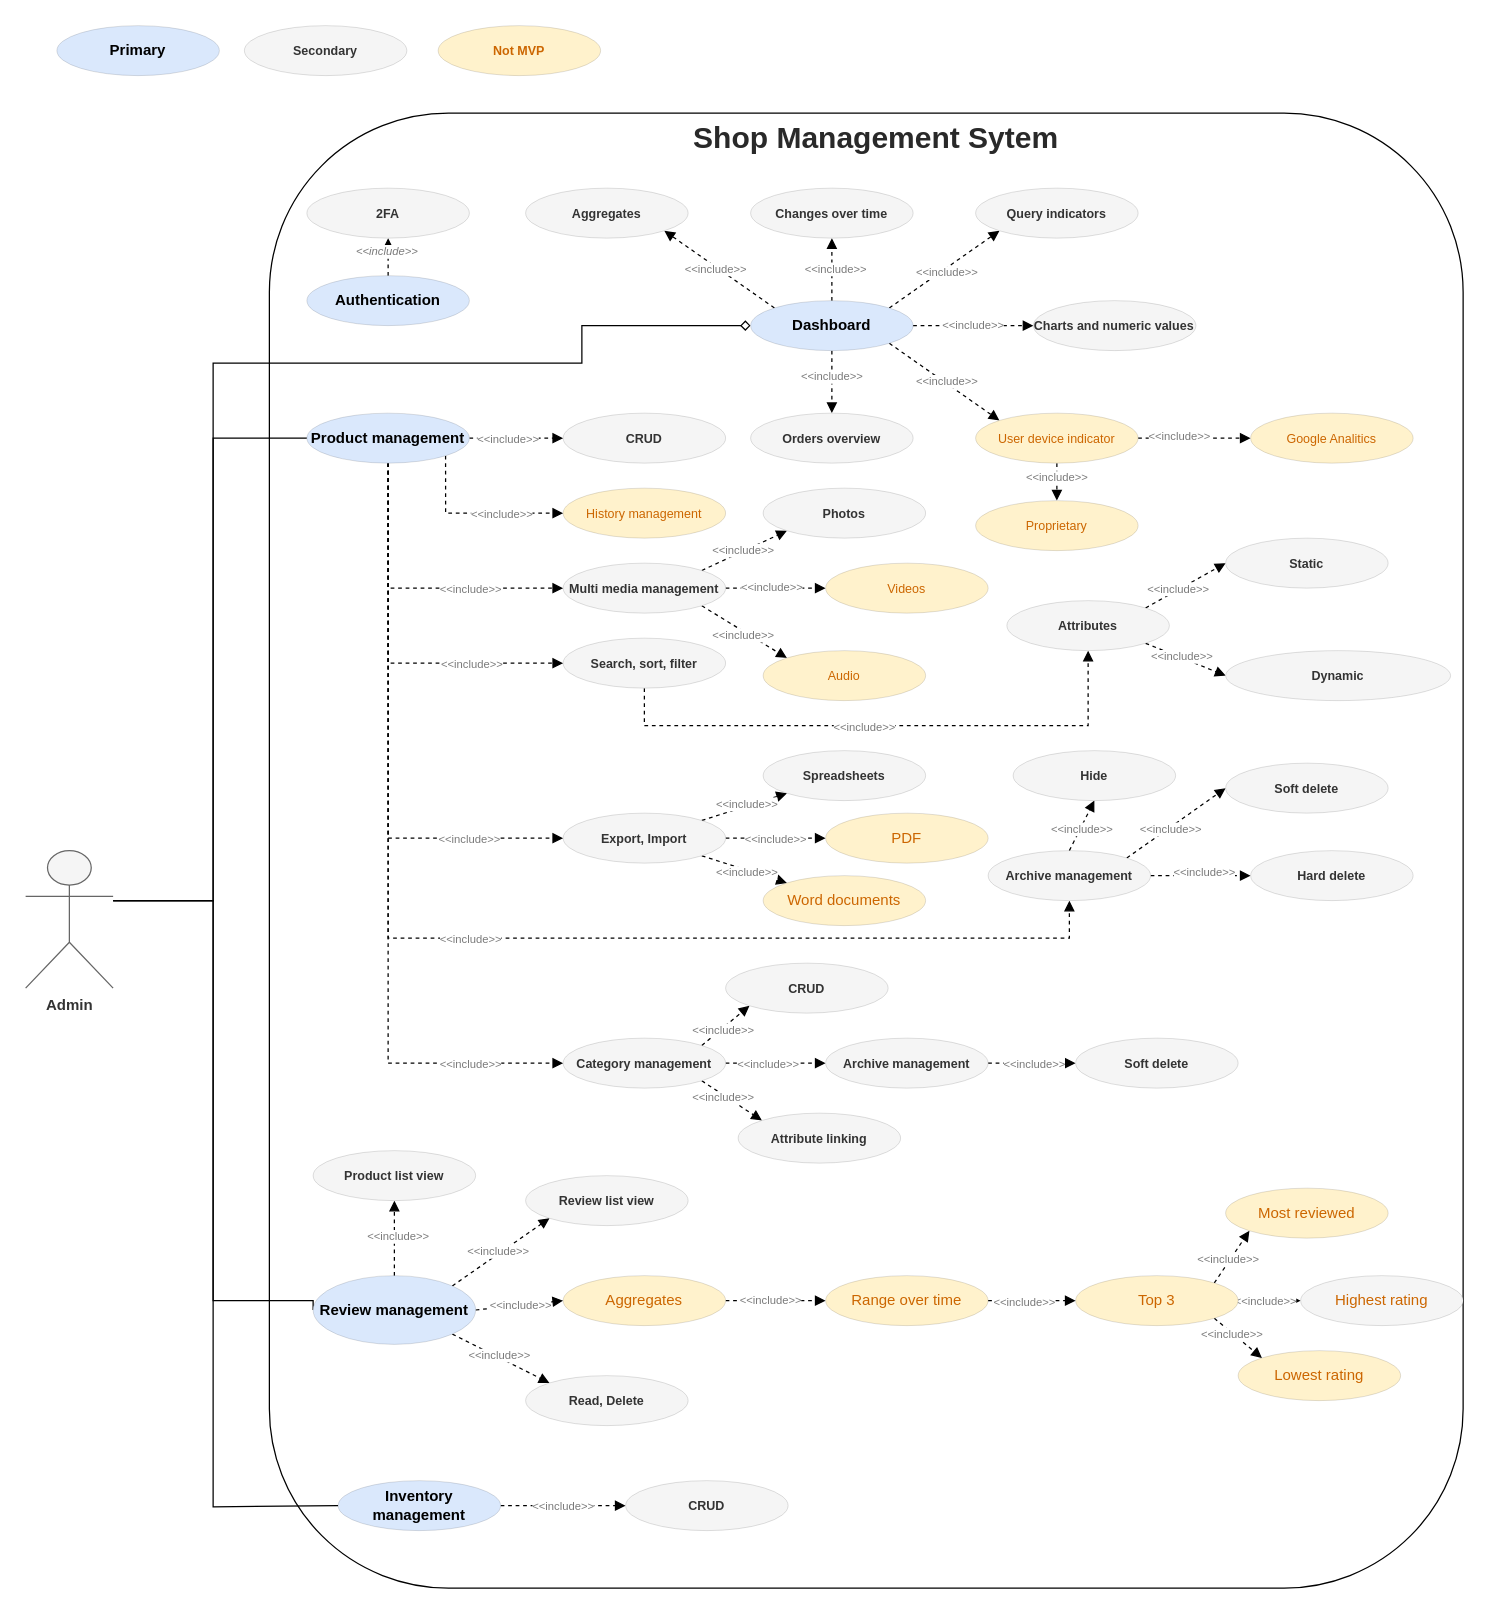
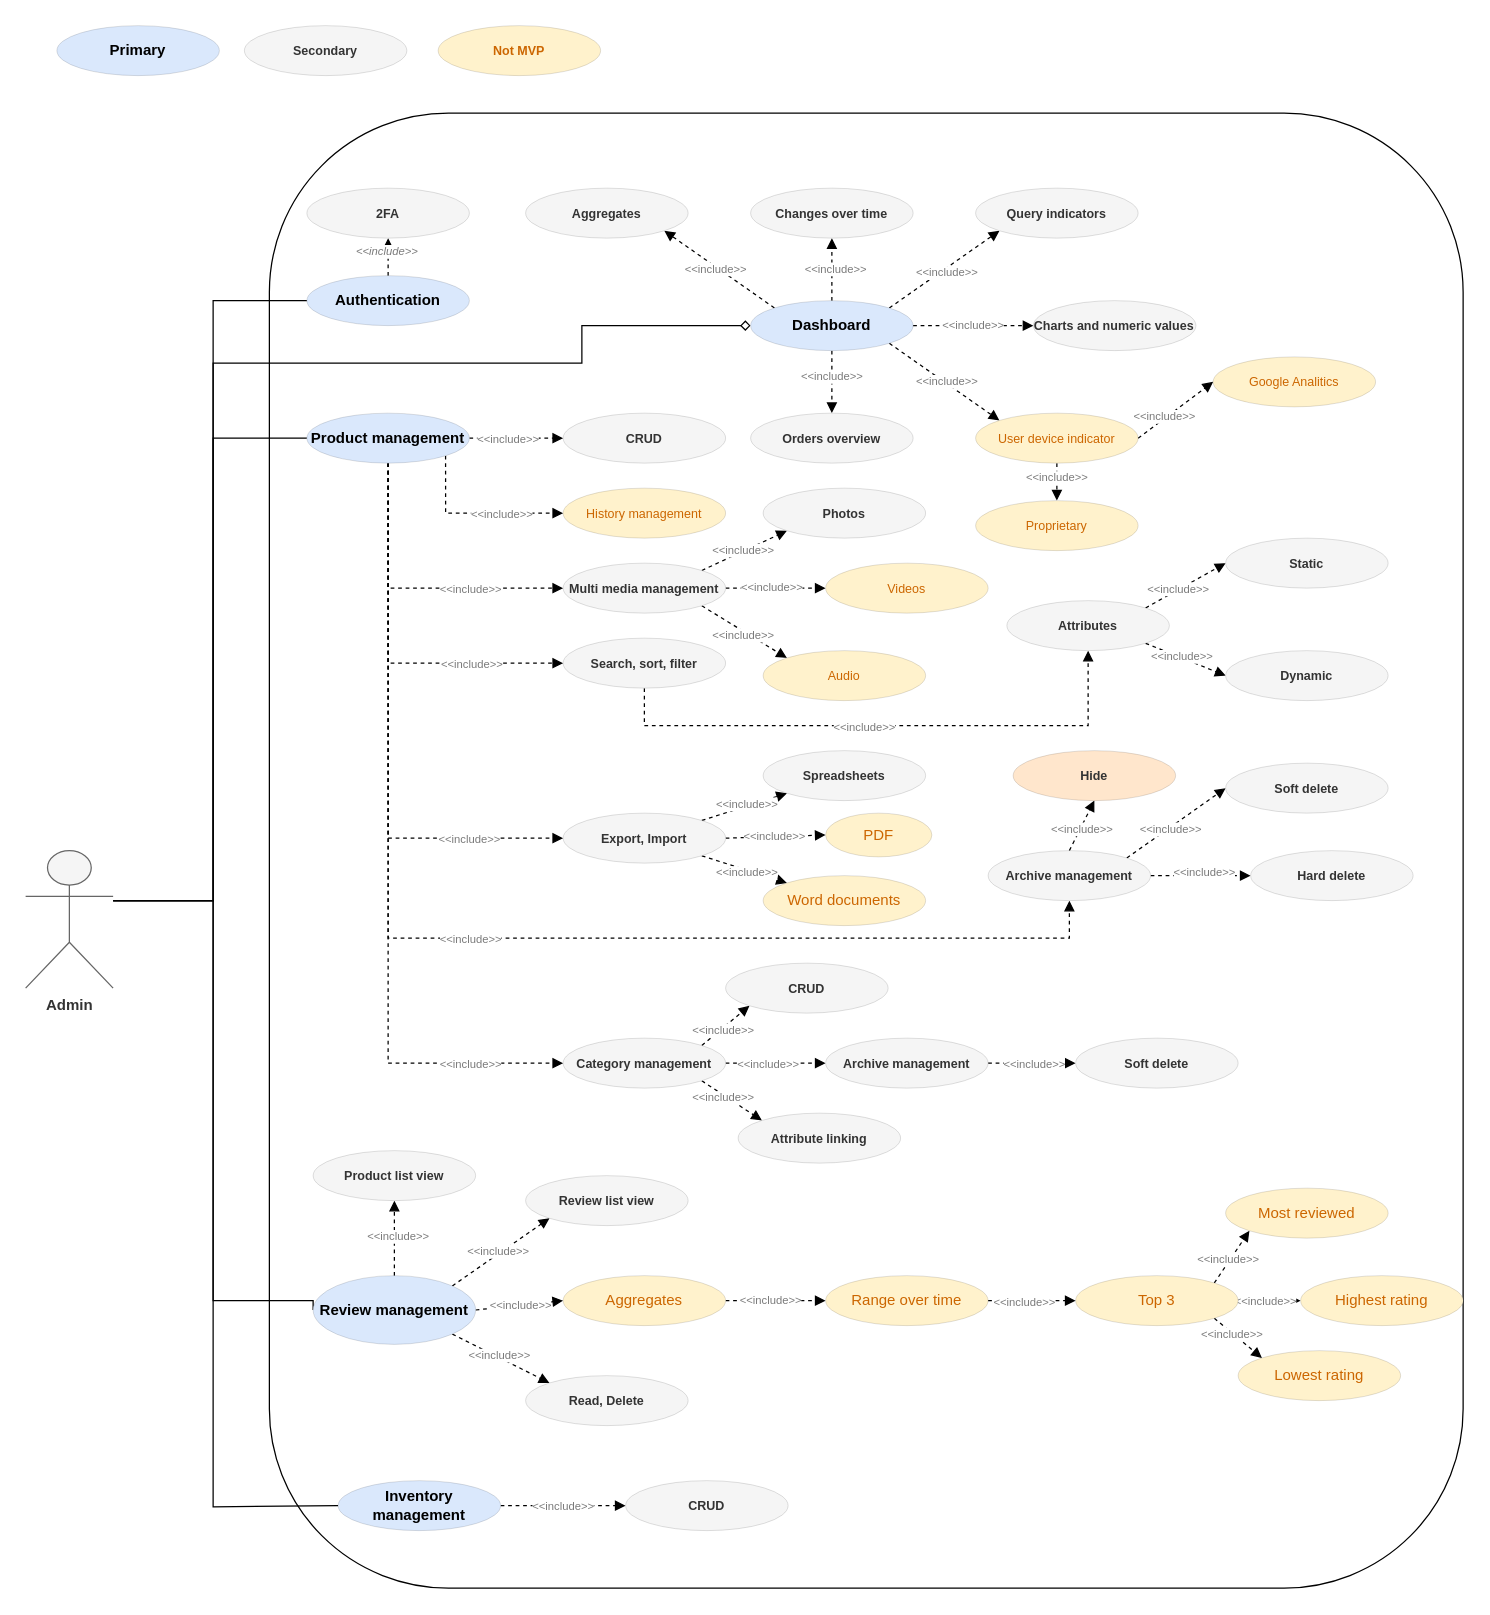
(876, 138) -> none
none -> (229, 301)
(1332, 438) -> (1294, 382)
(1338, 676) -> (1307, 676)
(1094, 776) -> (1094, 776)
(907, 838) -> (879, 835)
(1382, 1301) -> (1382, 1301)
